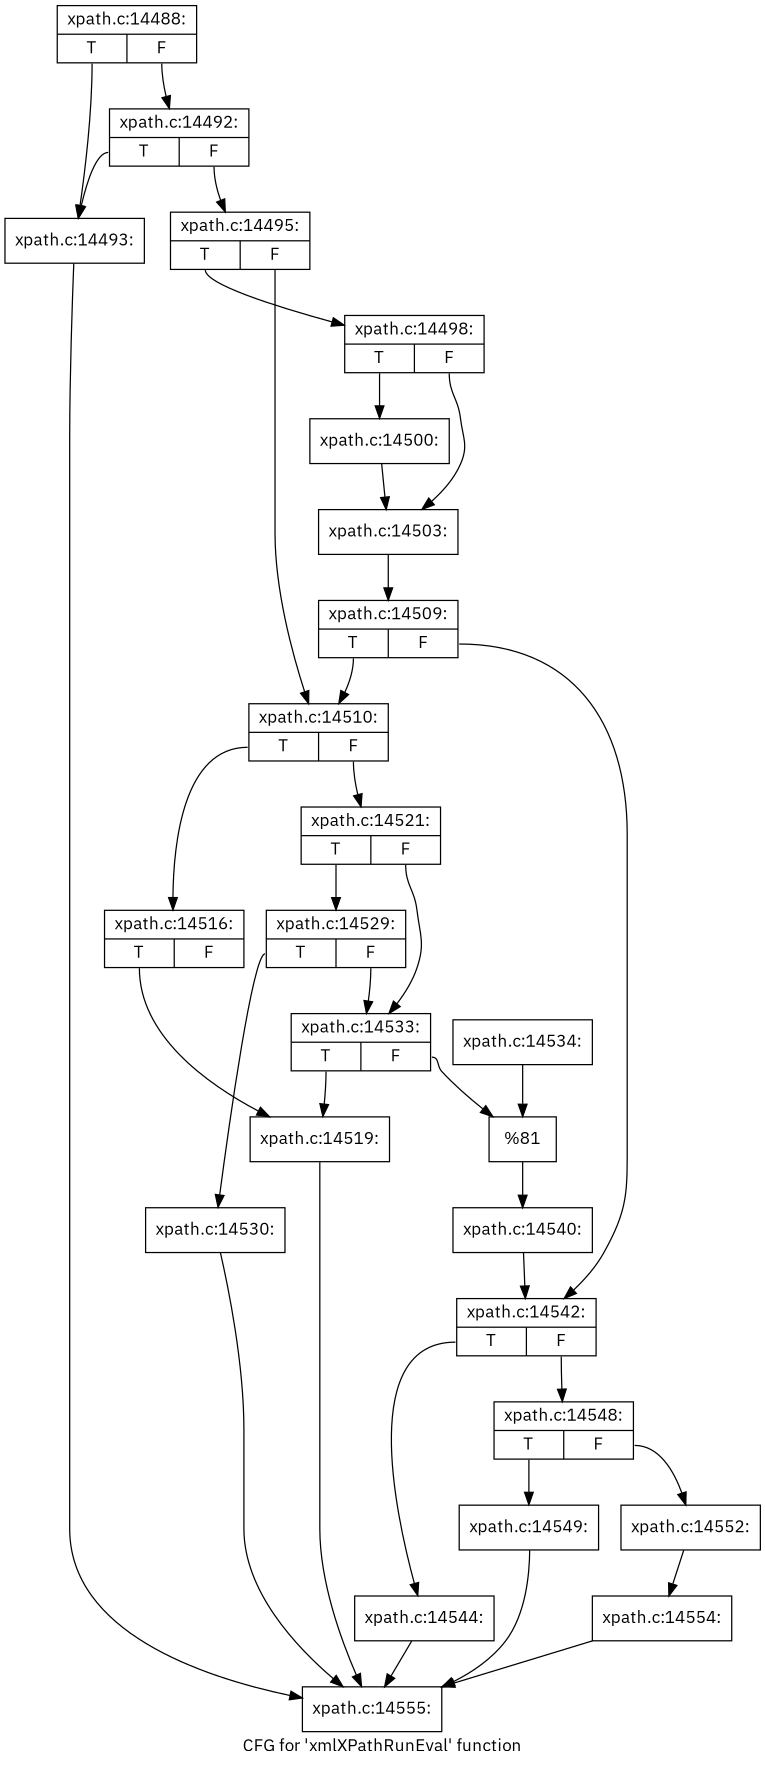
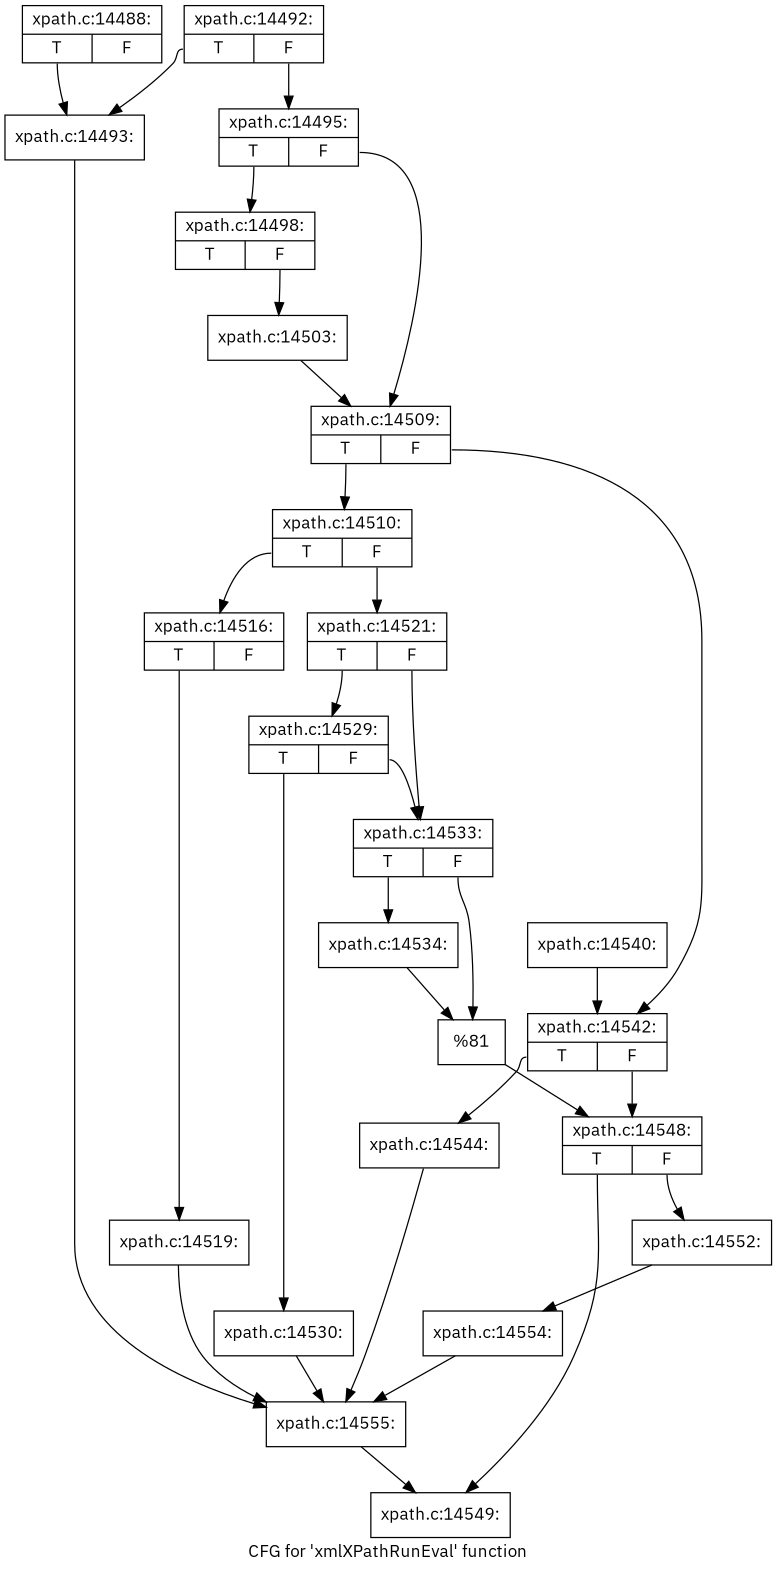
(163, 80) -> none
(380, 441) -> none
(275, 483) -> (420, 258)
(326, 1088) -> (388, 894)
(523, 1179) -> (541, 1087)
(513, 1629) -> (384, 1466)
